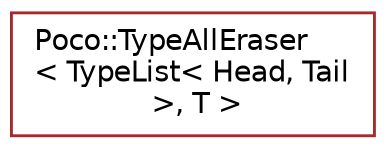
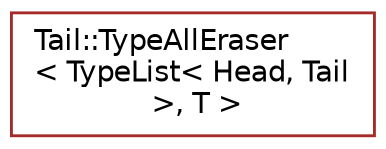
(193, 74) -> (193, 74)
